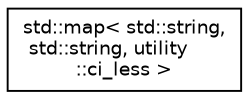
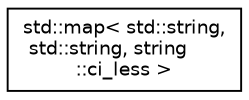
(124, 50) -> (124, 50)
